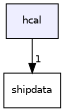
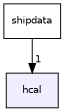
(32, 51) -> (32, 51)
